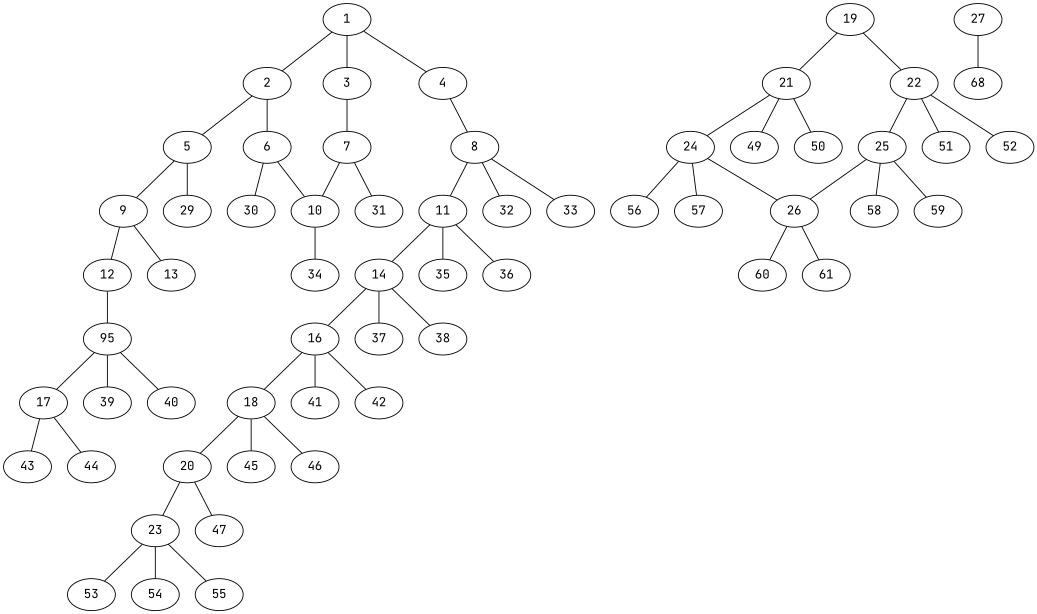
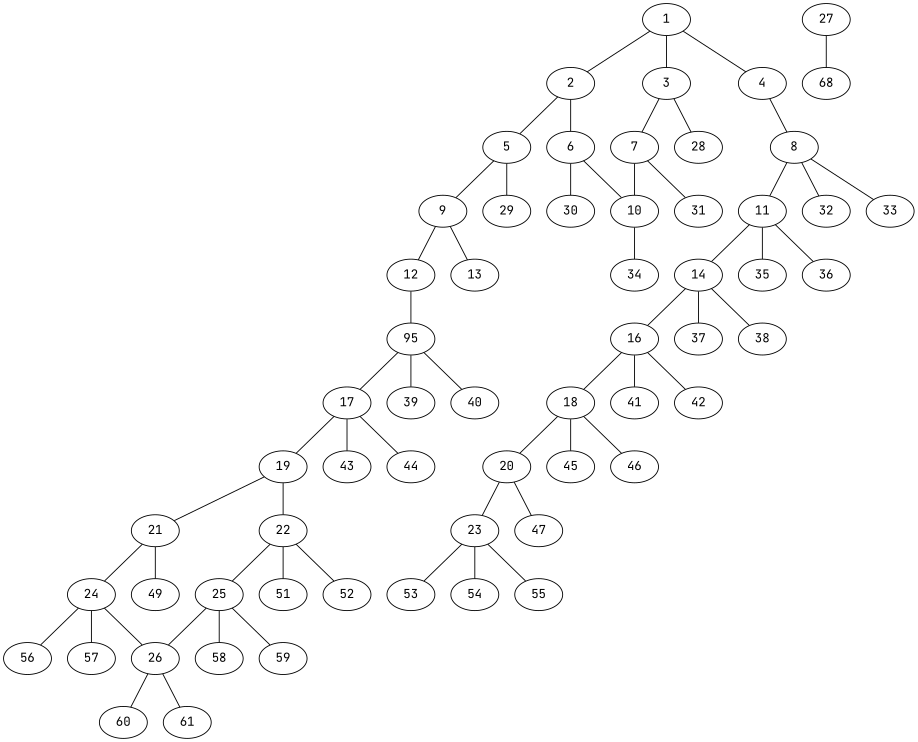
none -> (698, 147)
(818, 147) -> none
none -> (315, 435)
